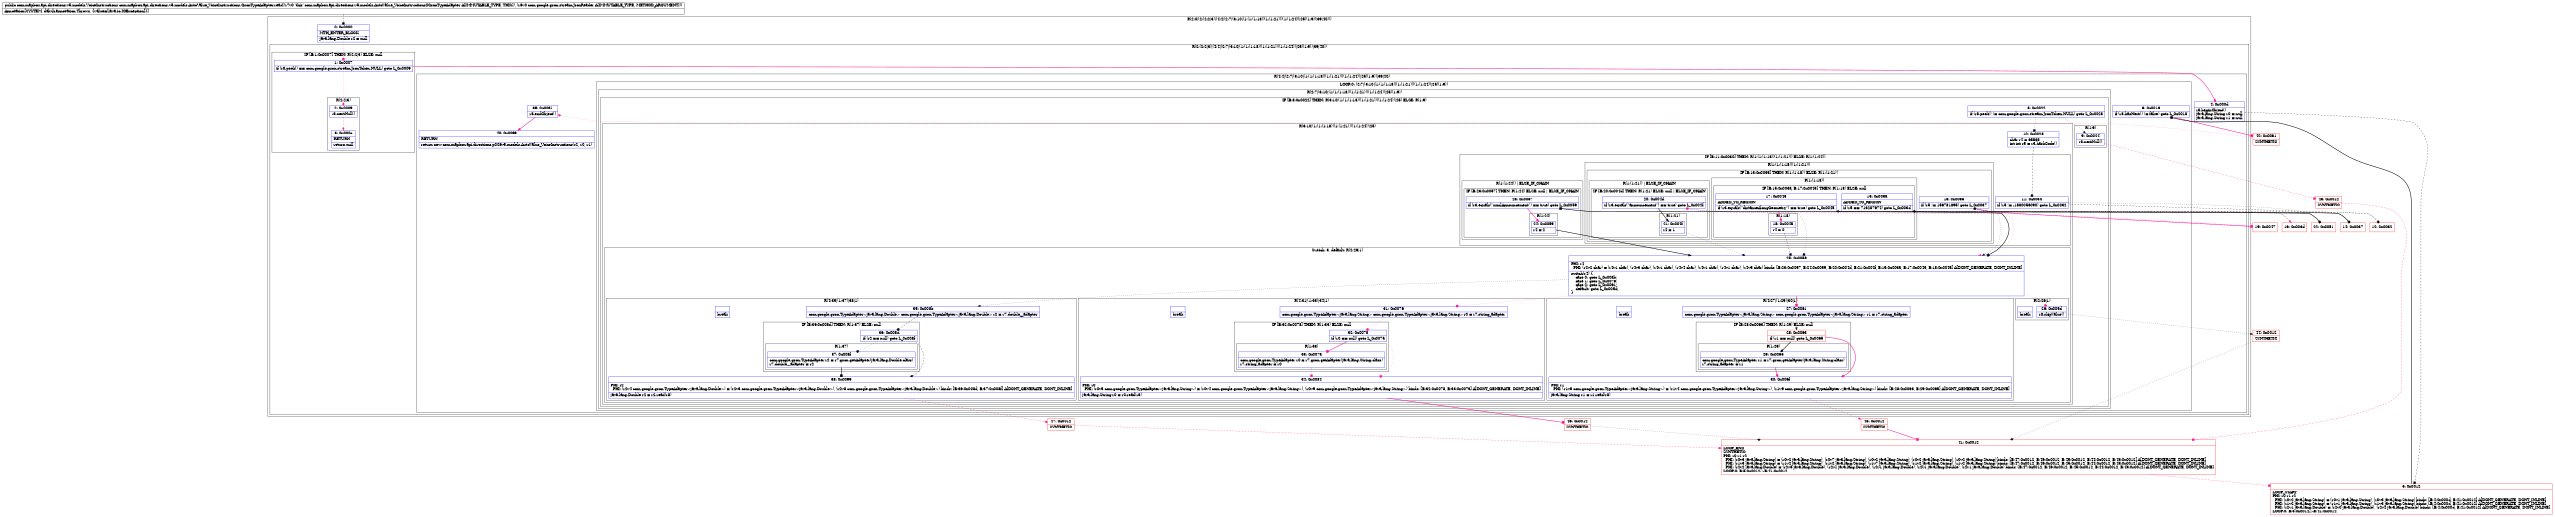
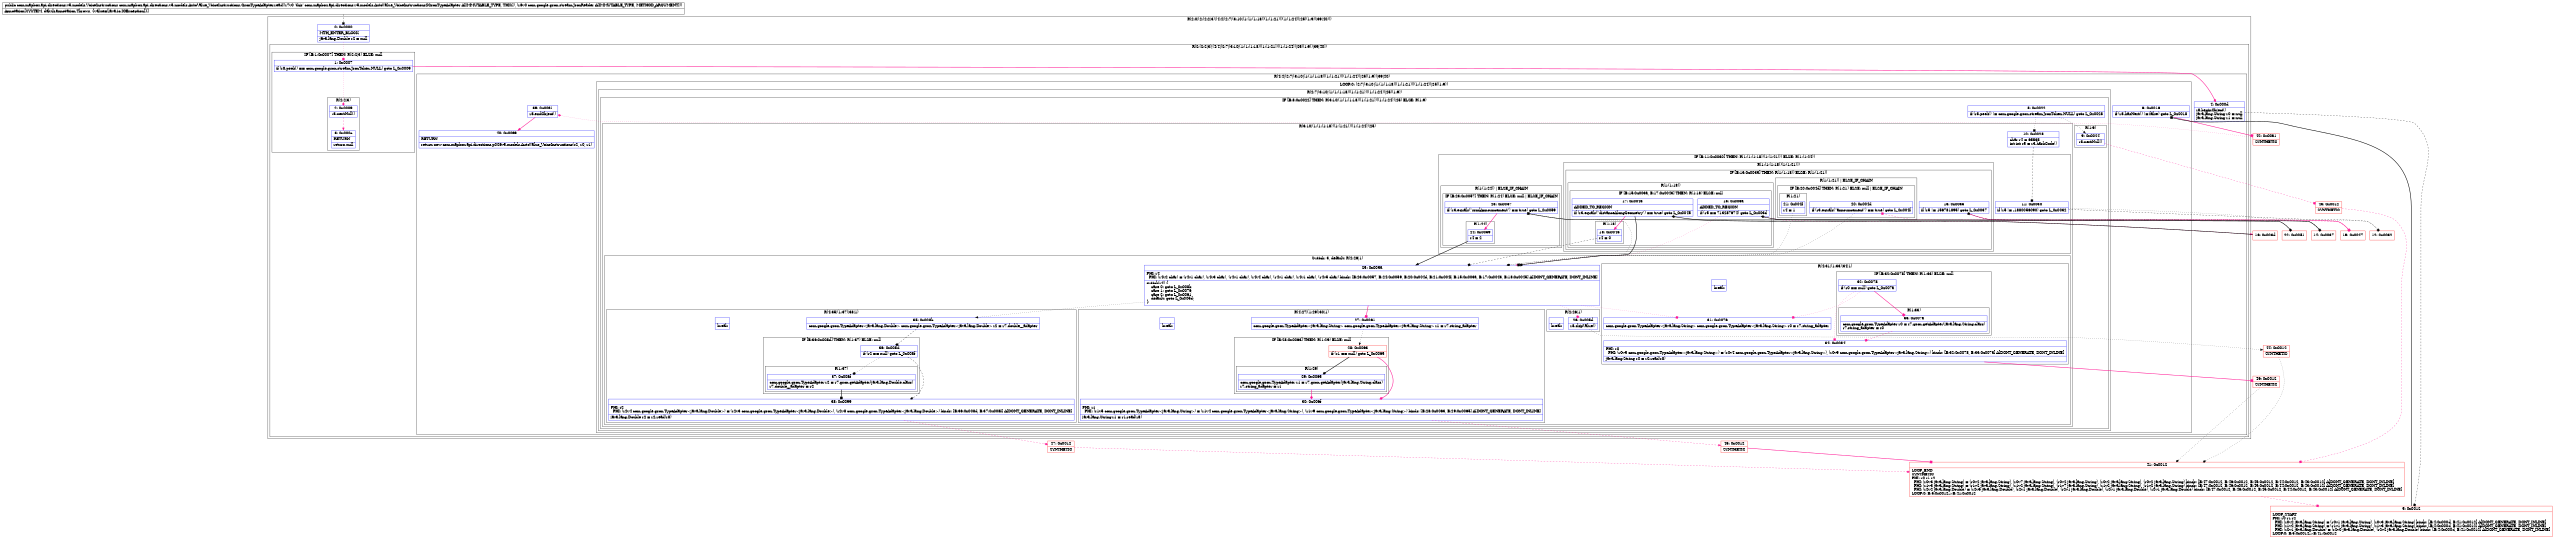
(2067, 212) -> (1964, 221)
(1663, 215) -> none
(1376, 324) -> (1830, 308)
